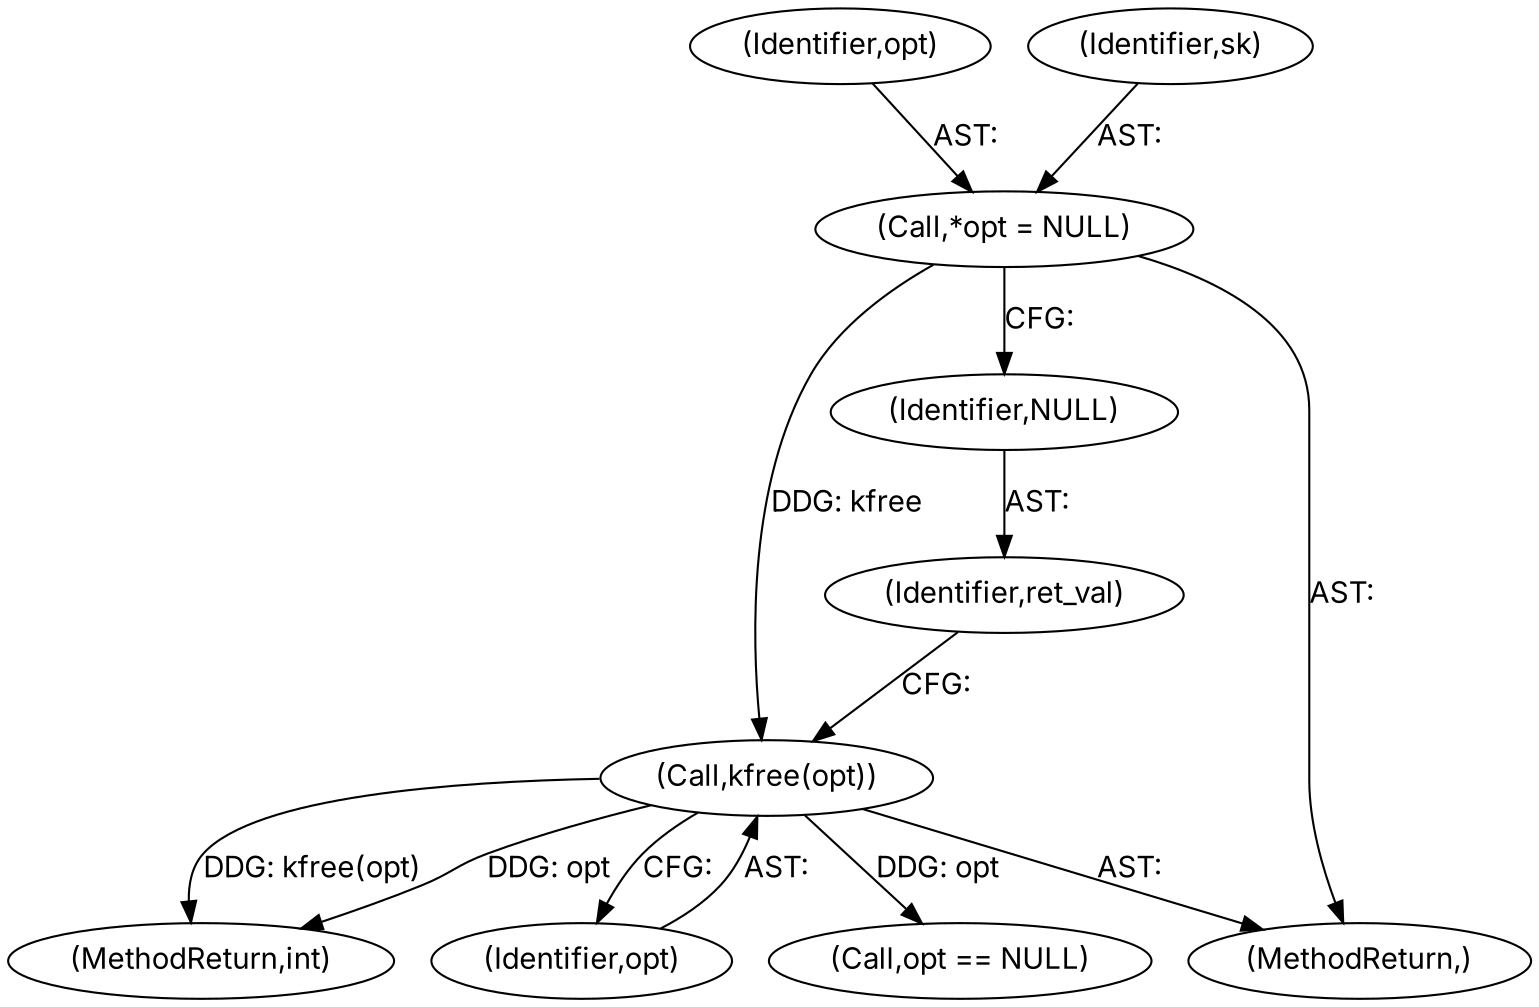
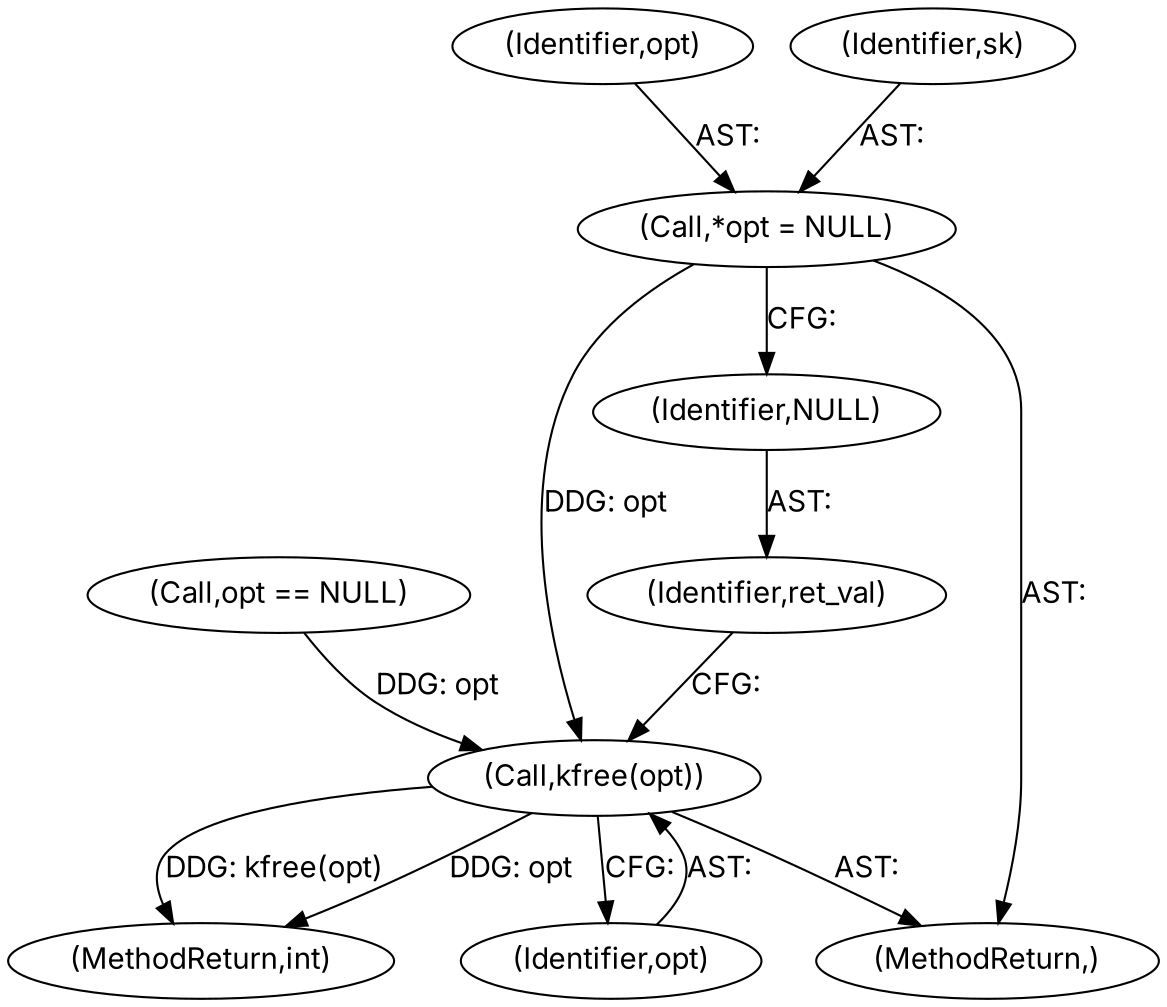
(848, 504) -> (606, 504)
(856, 862) -> (374, 701)
